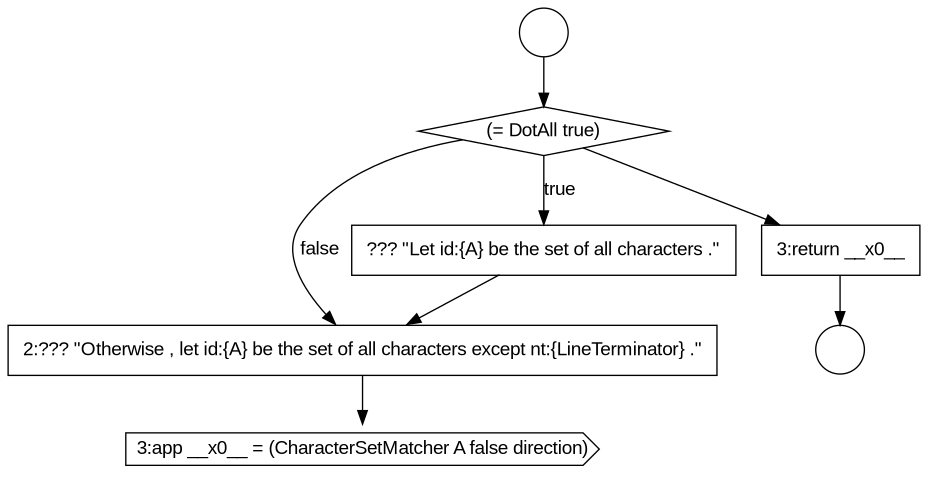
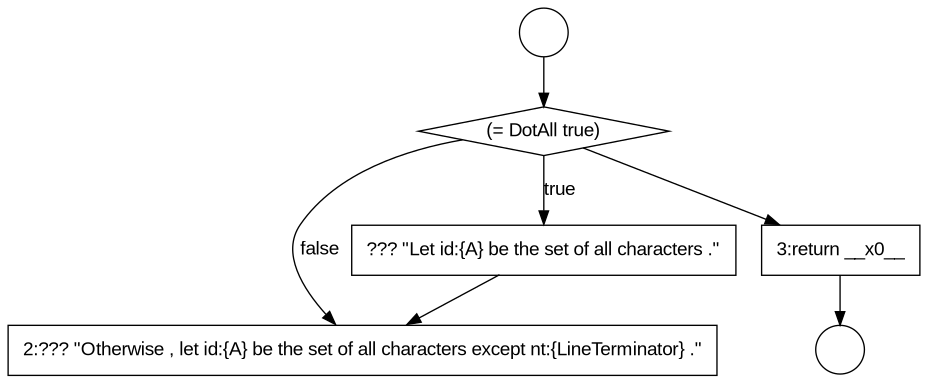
(363, 449) -> none
